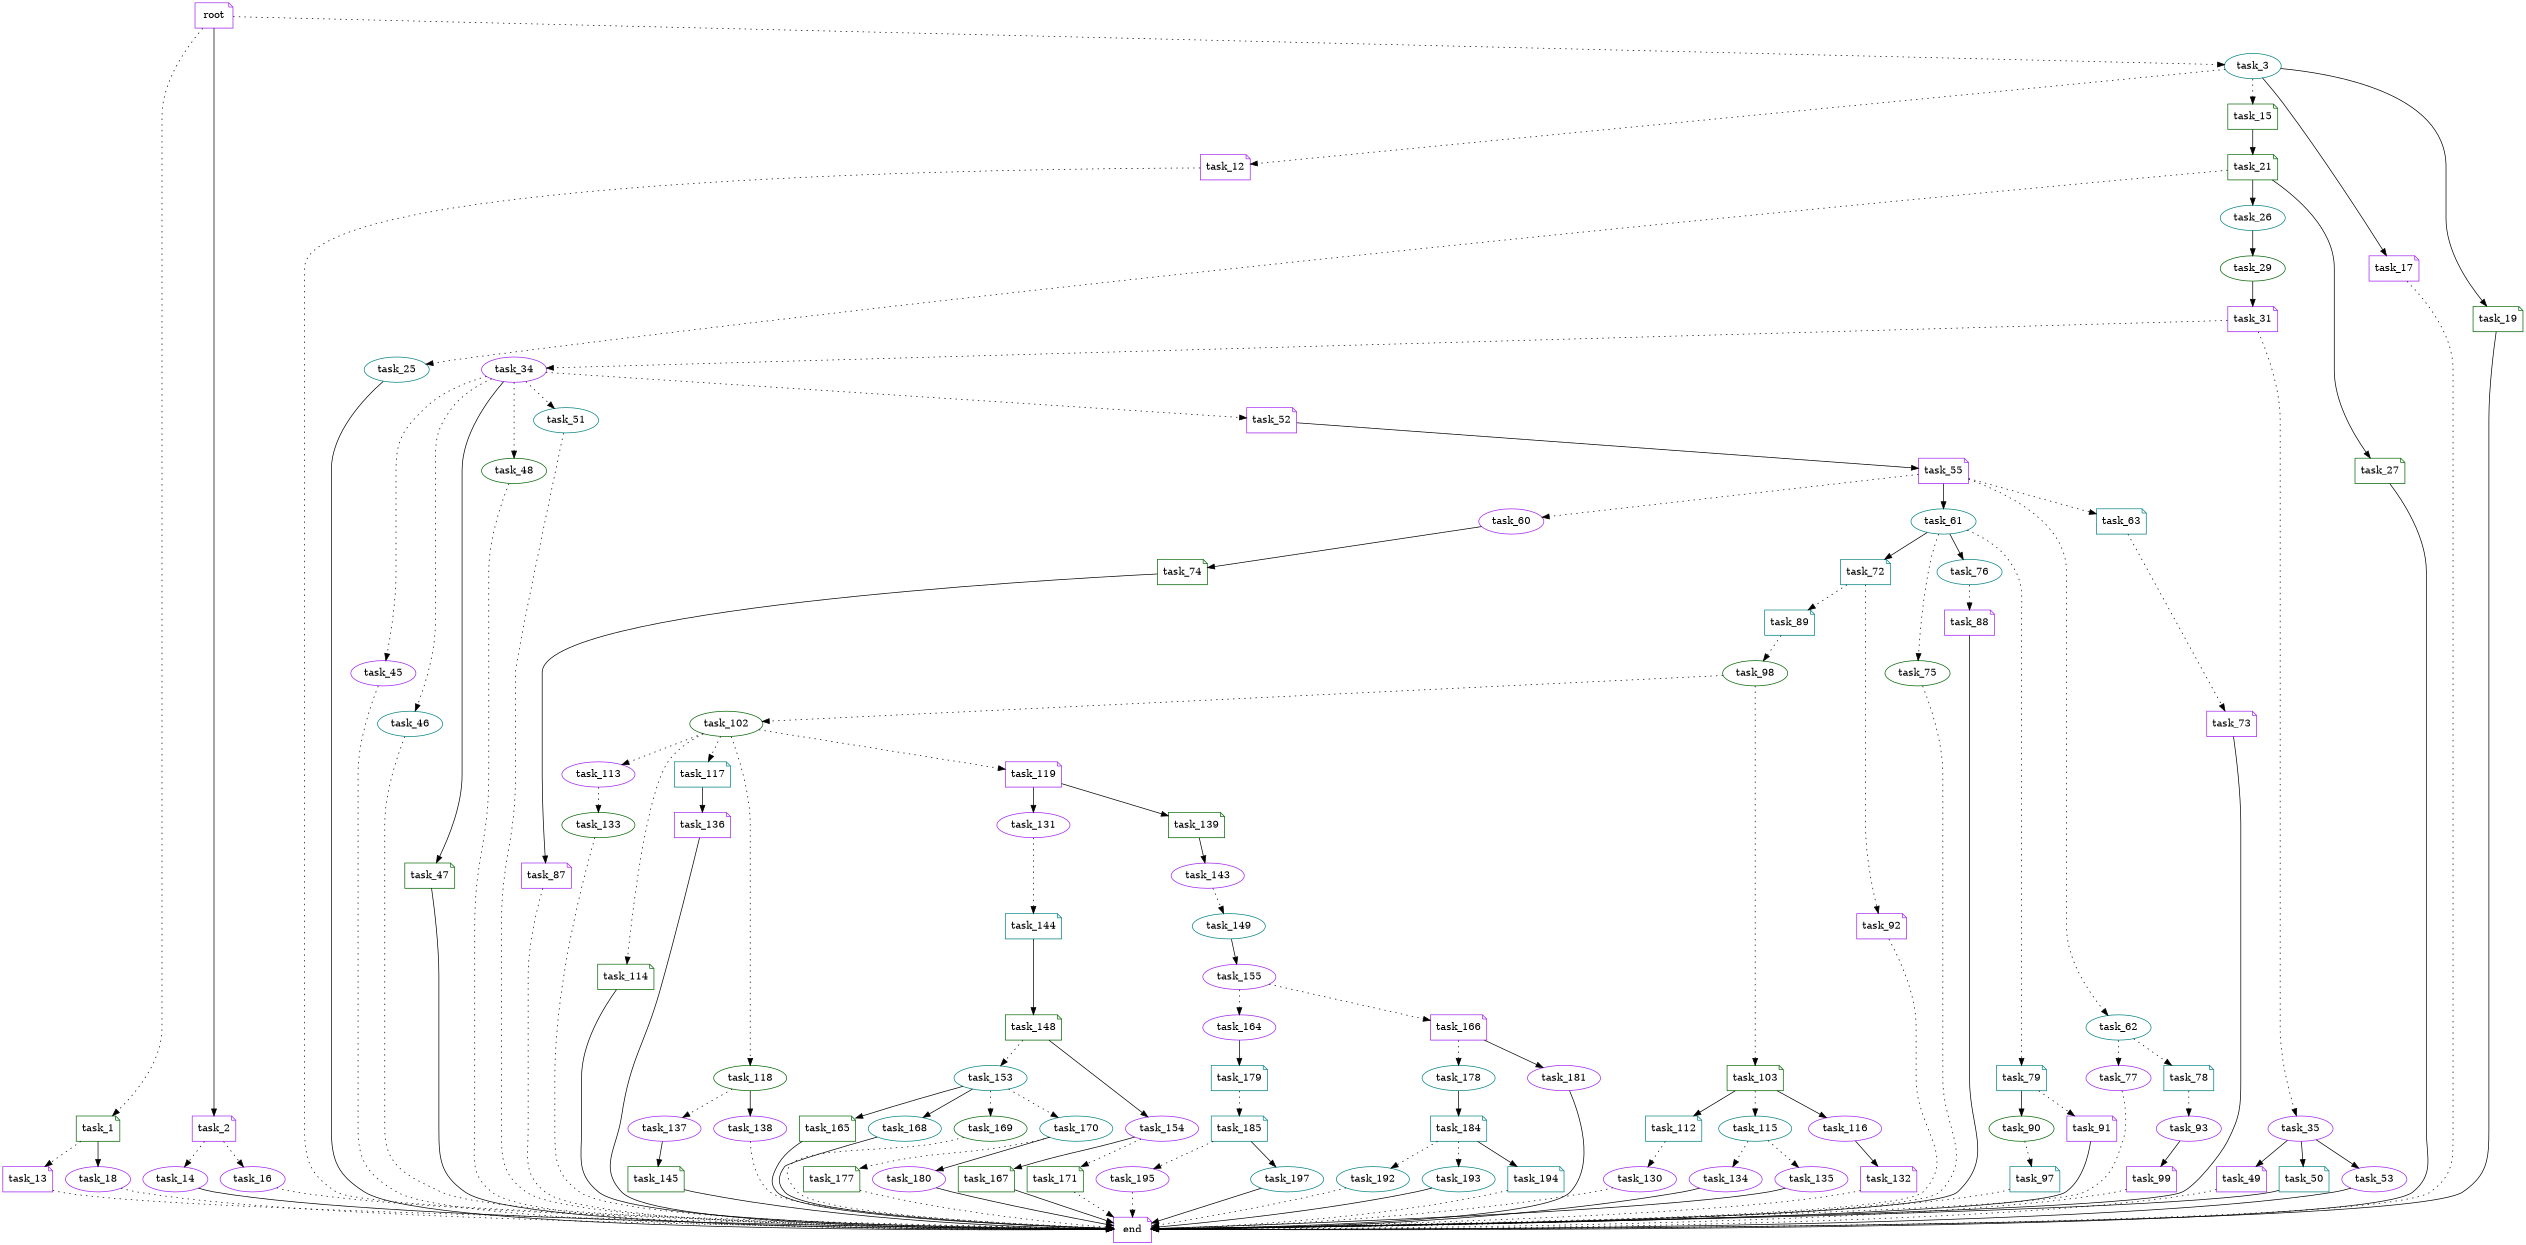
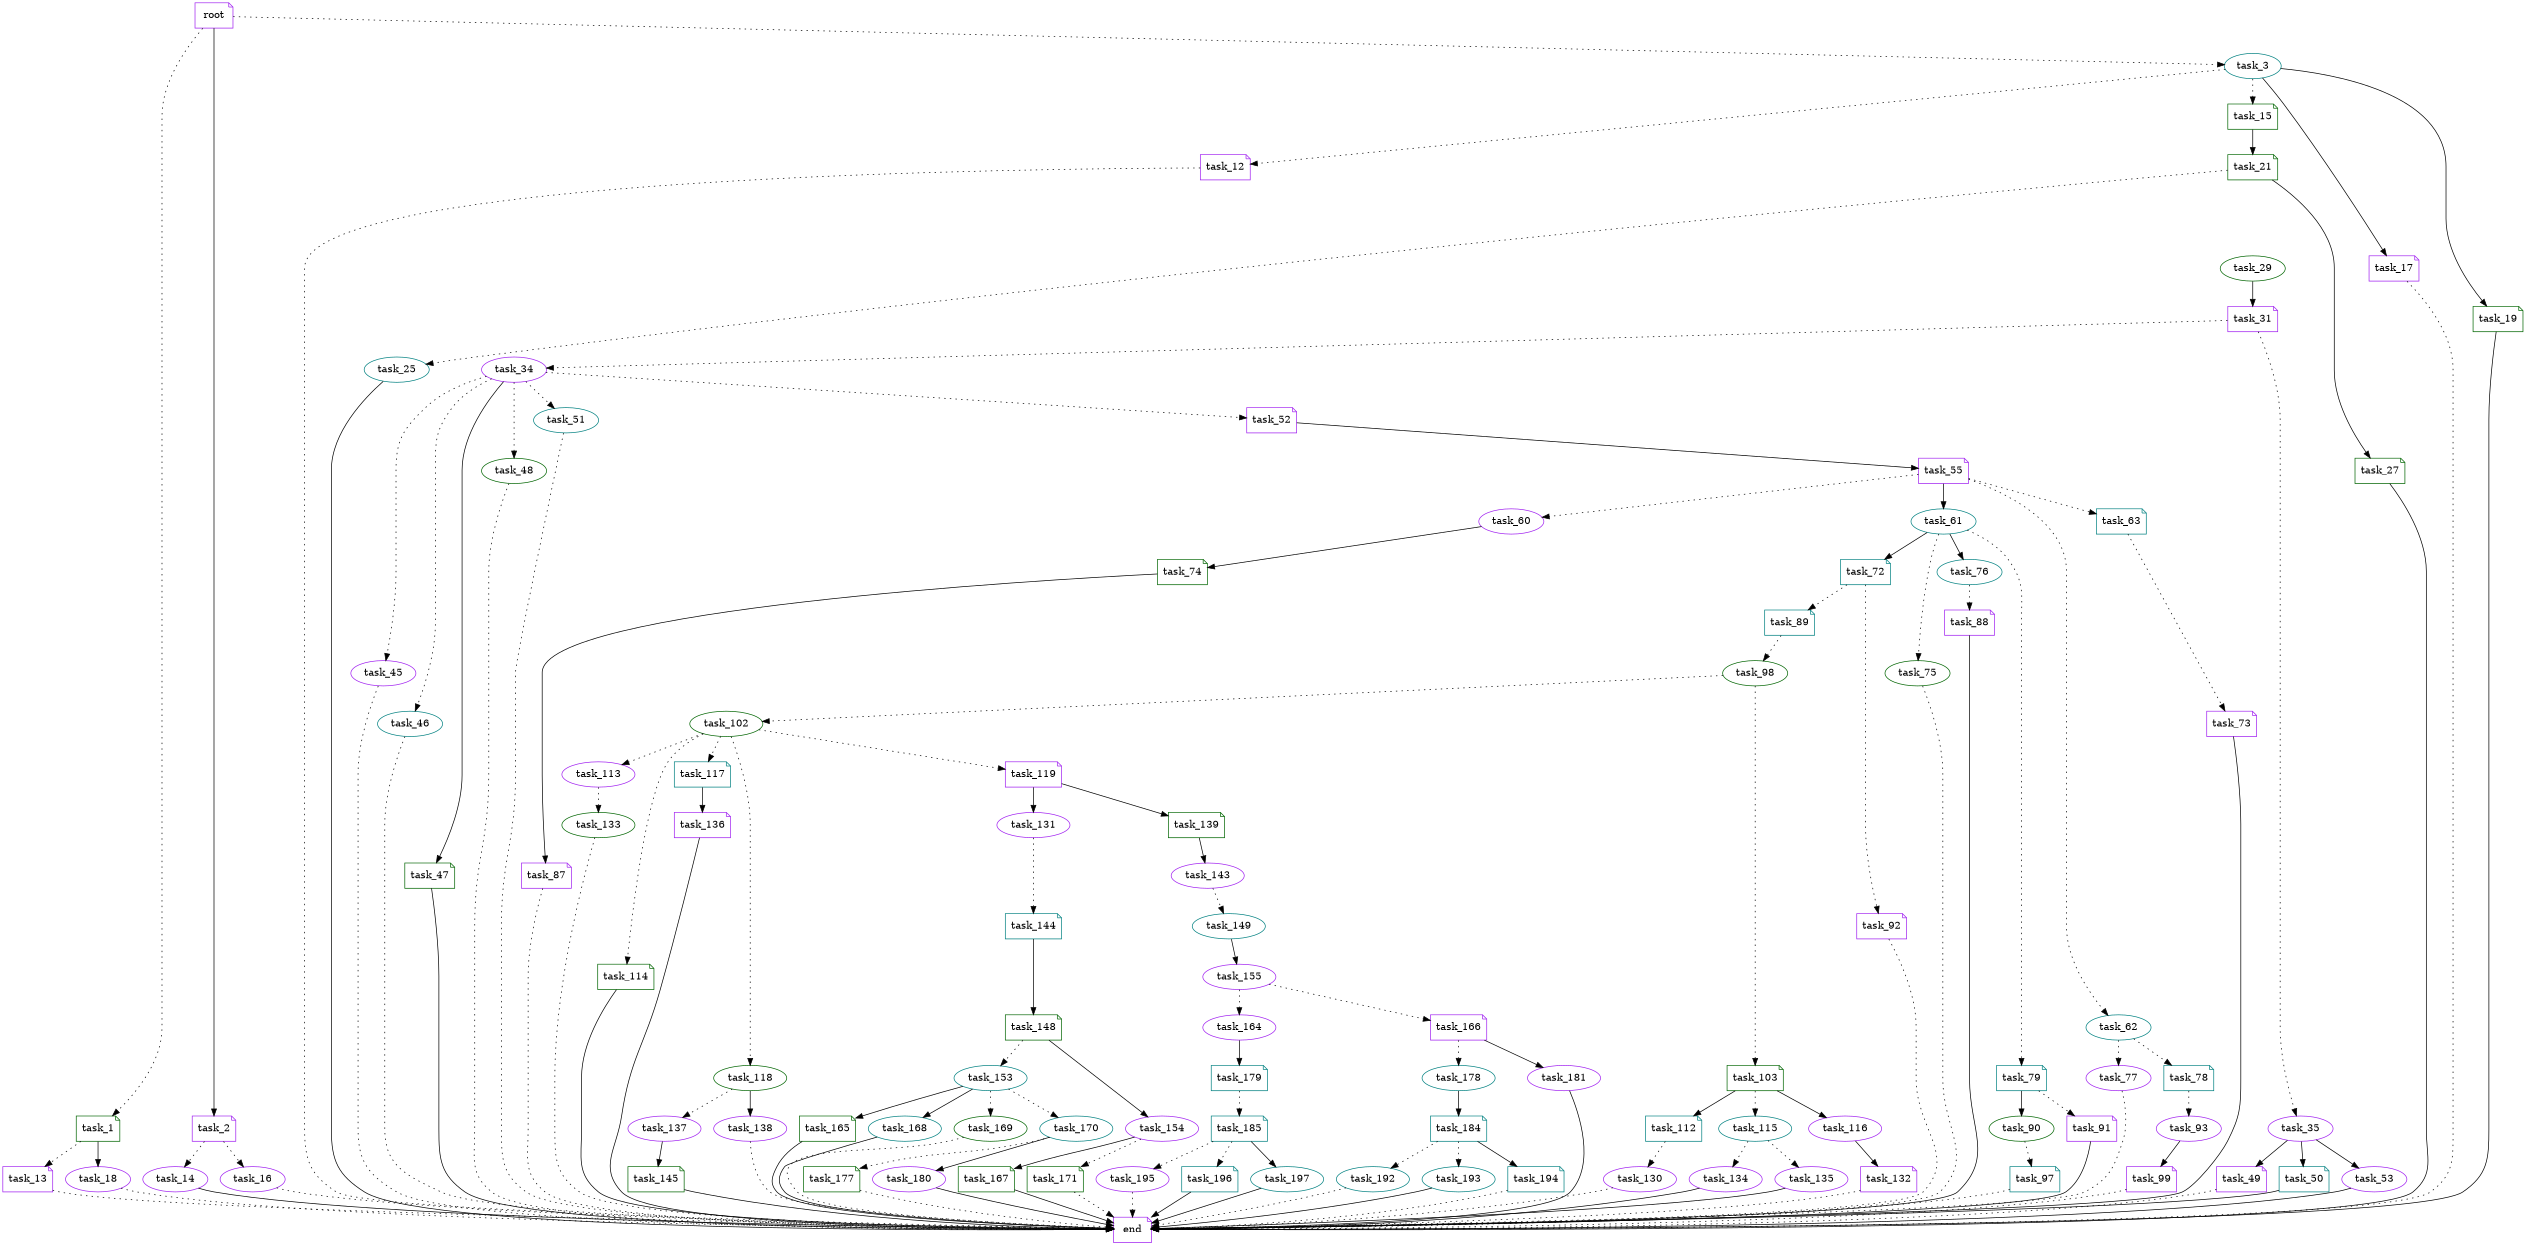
(2253, 218) -> none
none -> (1210, 1179)
